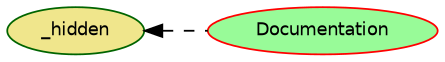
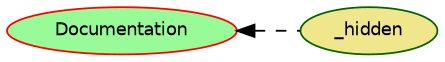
(185, 31) -> (277, 31)
